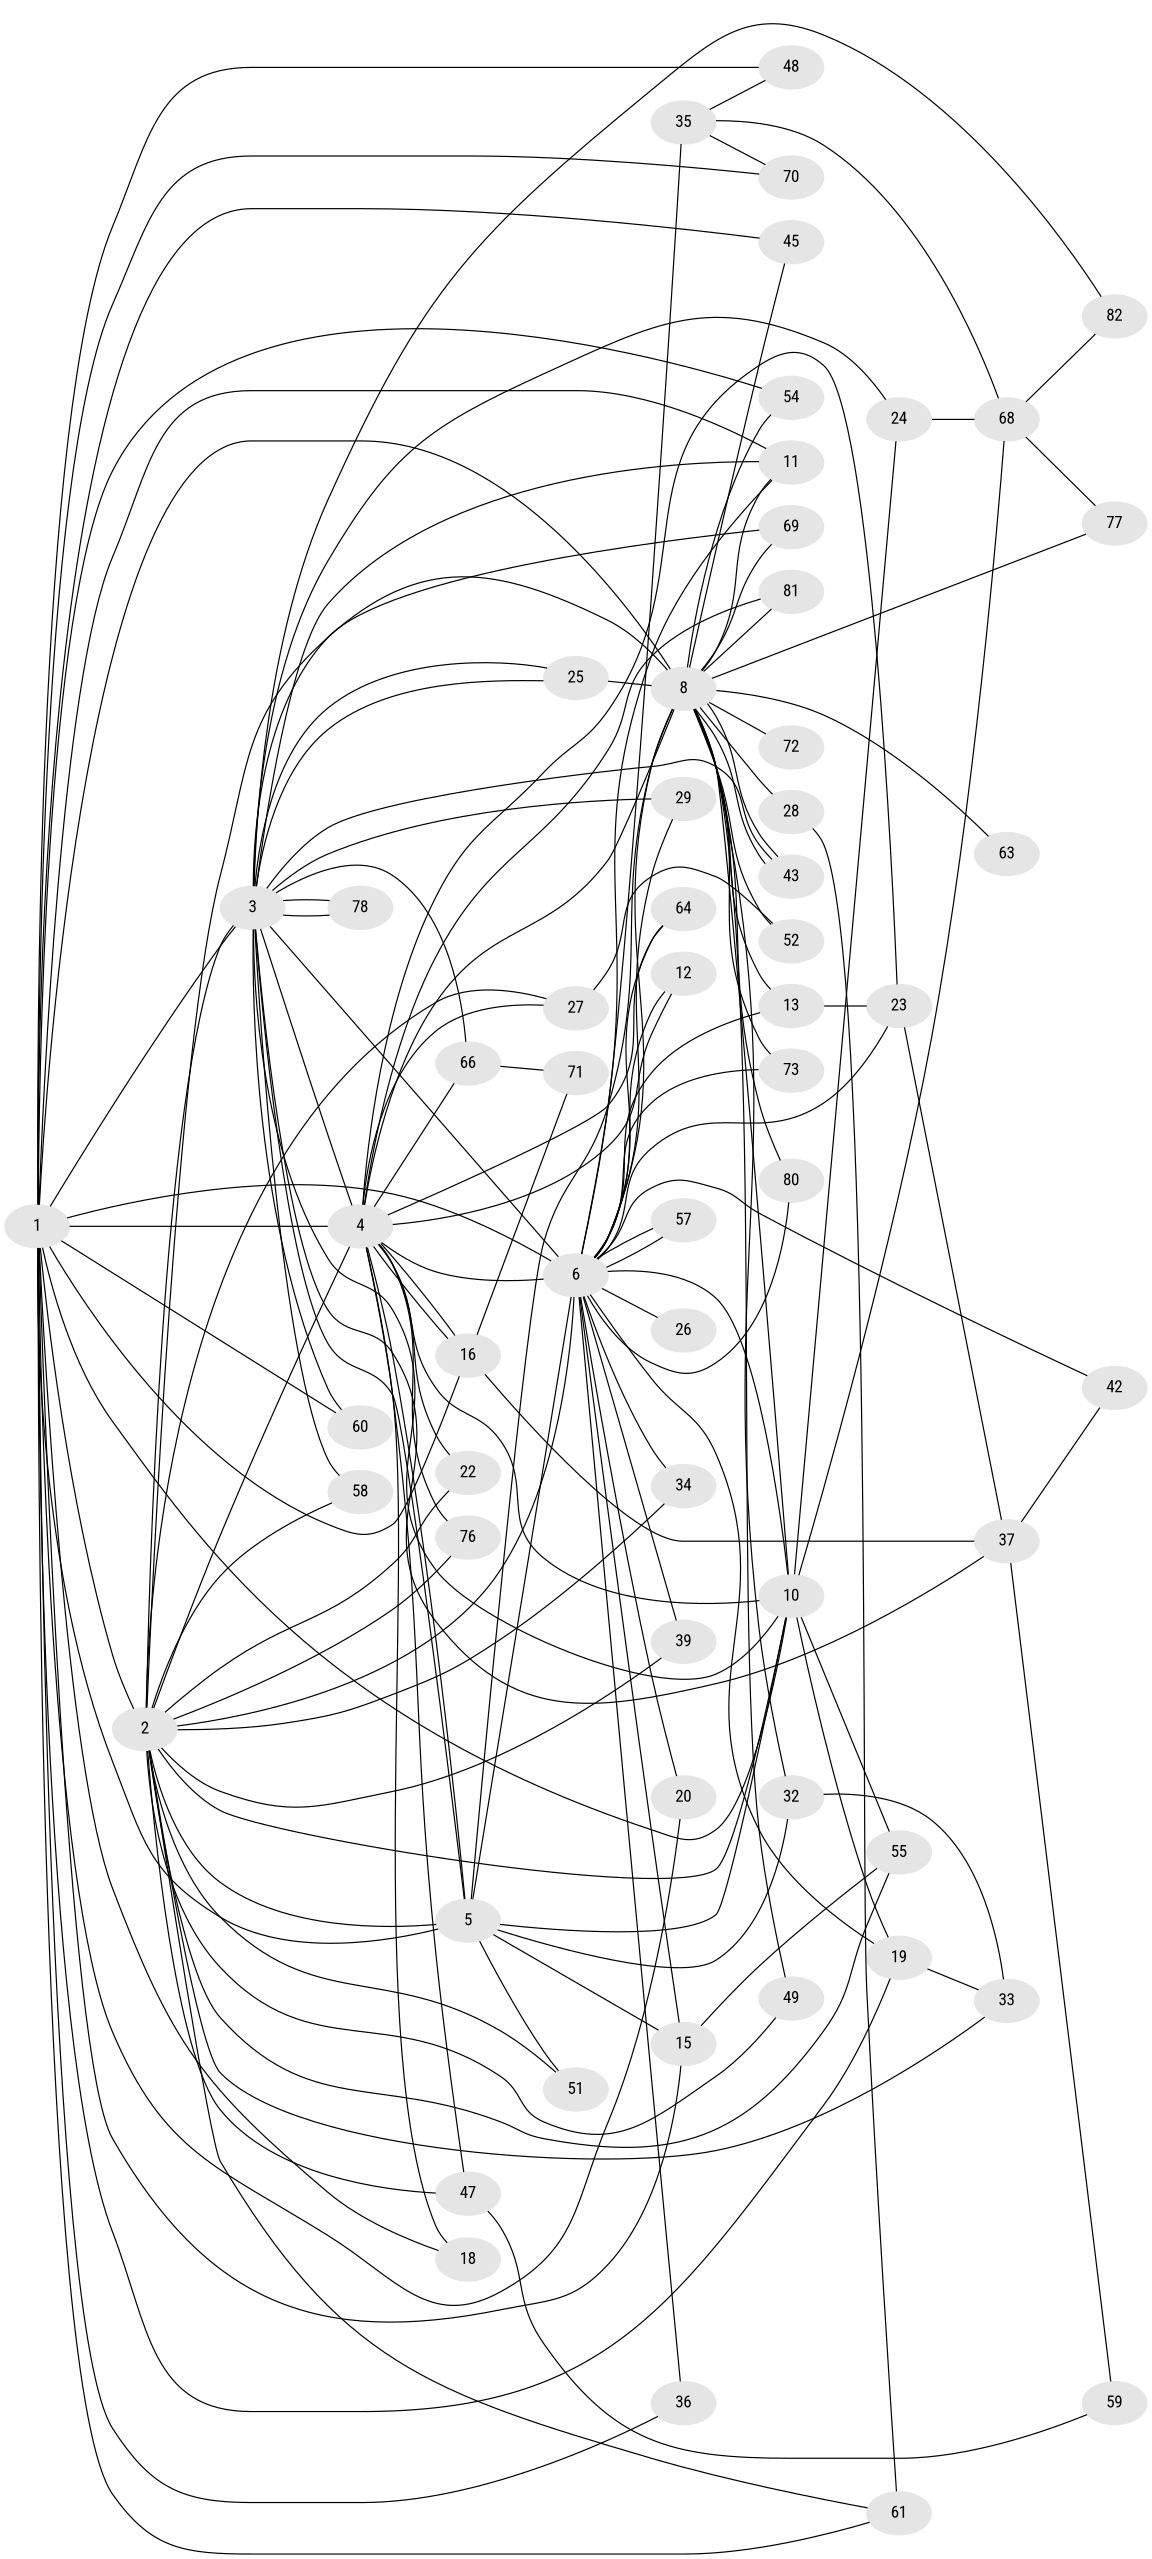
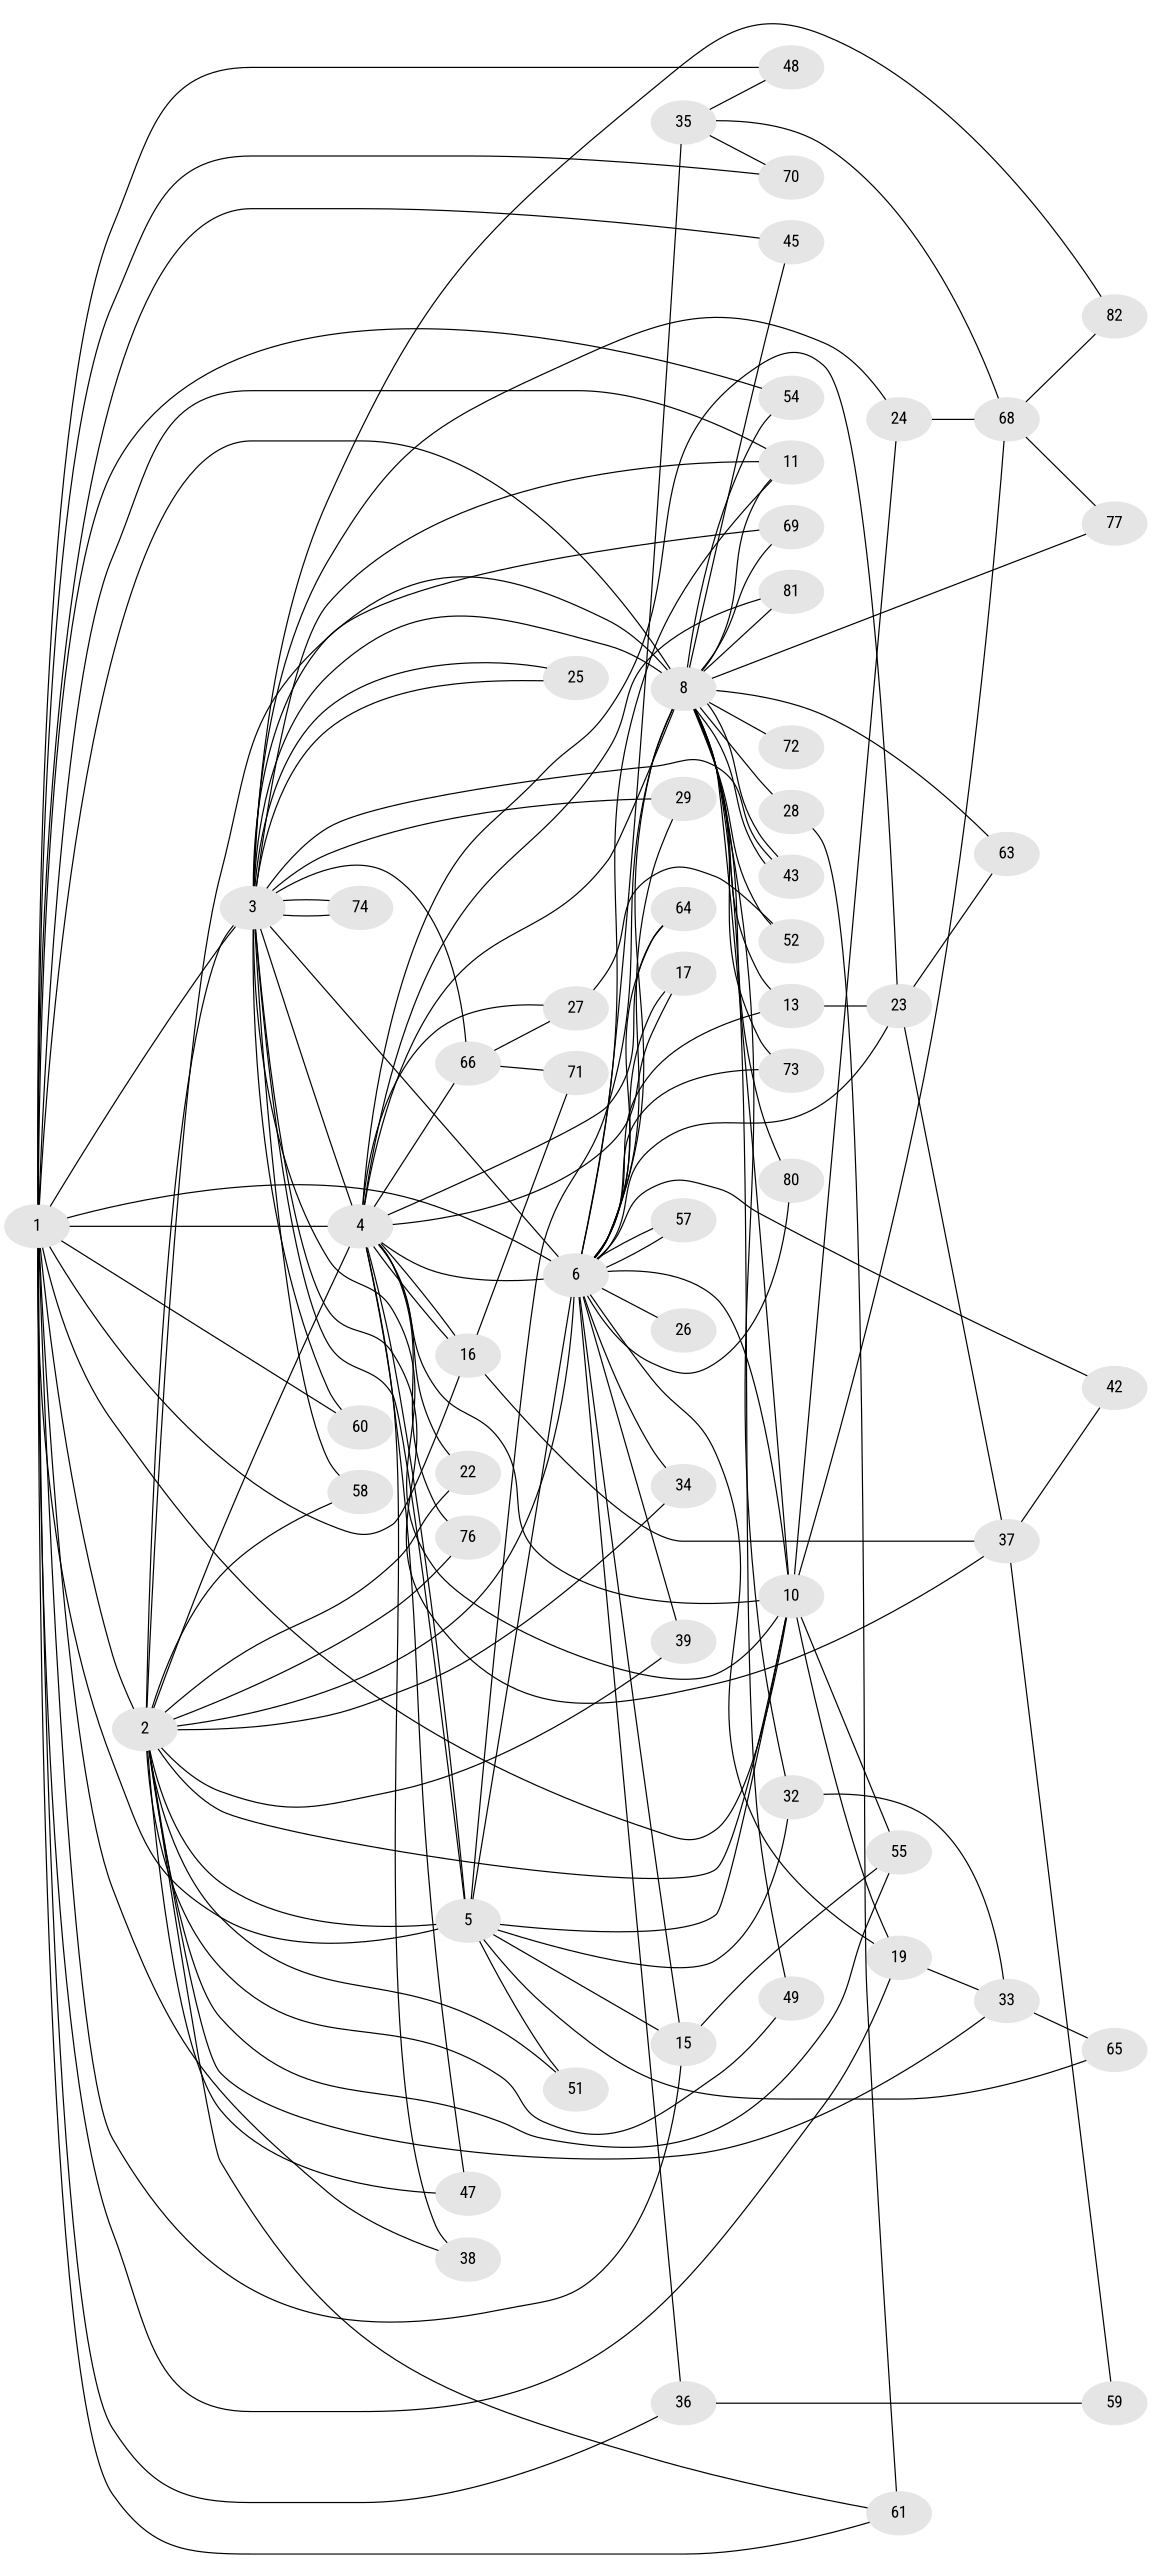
(630, 683) -> (381, 637)
(360, 908) -> (360, 908)
none -> (959, 922)
(684, 974) -> (684, 974)
(229, 1265) -> (522, 1036)
(684, 1797) -> none
none -> (1115, 2050)
(468, 2260) -> (468, 2260)
(725, 2456) -> (899, 2403)
